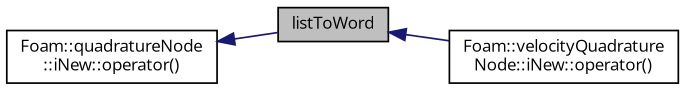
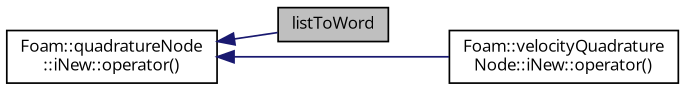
(427, 38) -> (342, 57)
